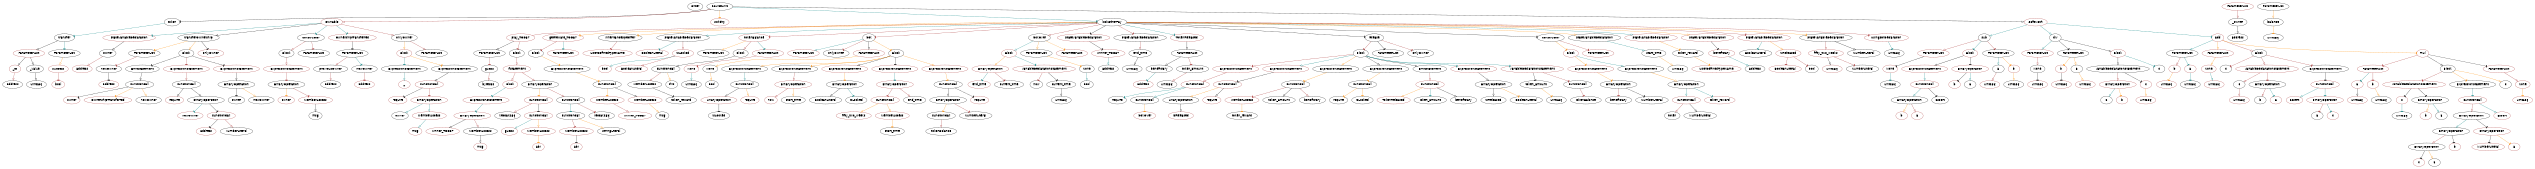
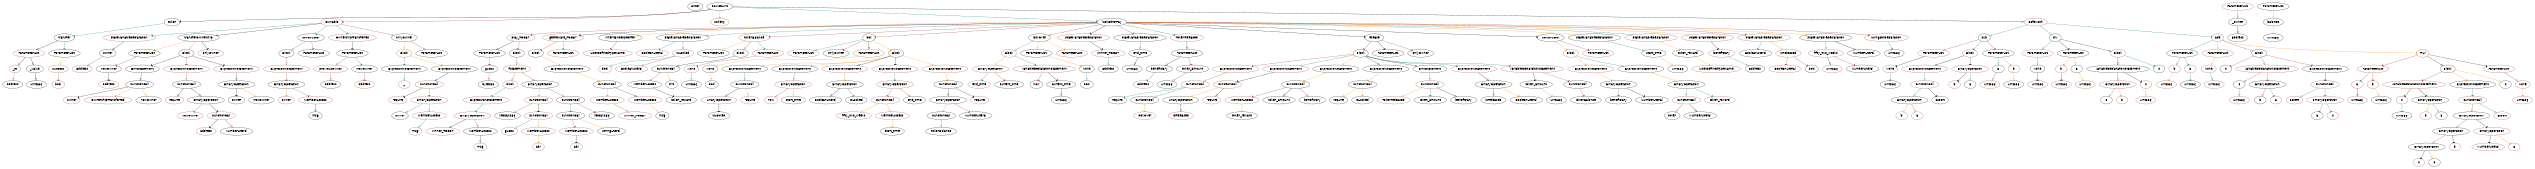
(528, 20) -> (528, 20)
(839, 26) -> (839, 26)
(673, 29) -> (687, 29)
(331, 69) -> (331, 69)
